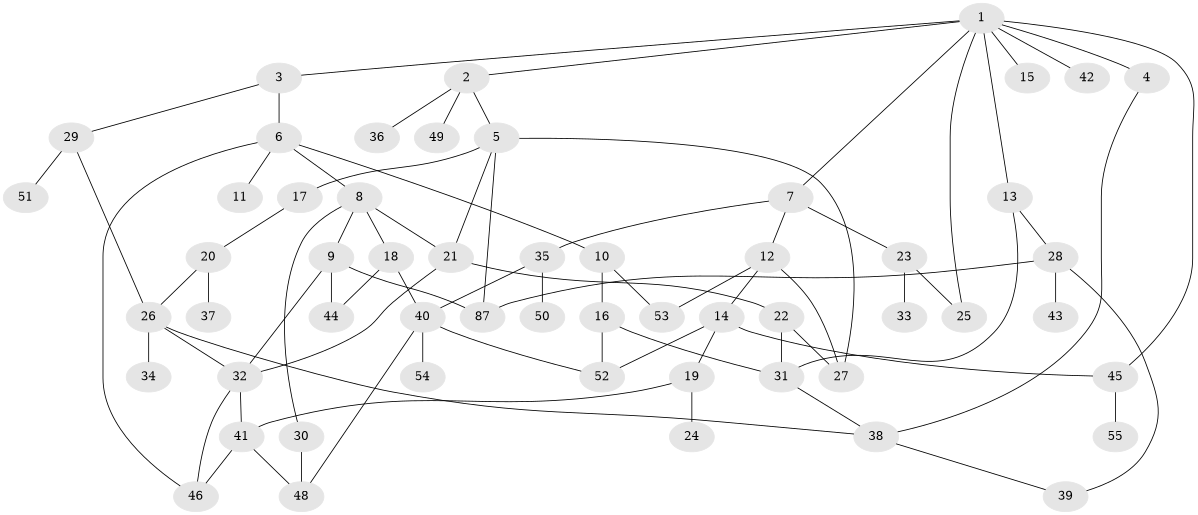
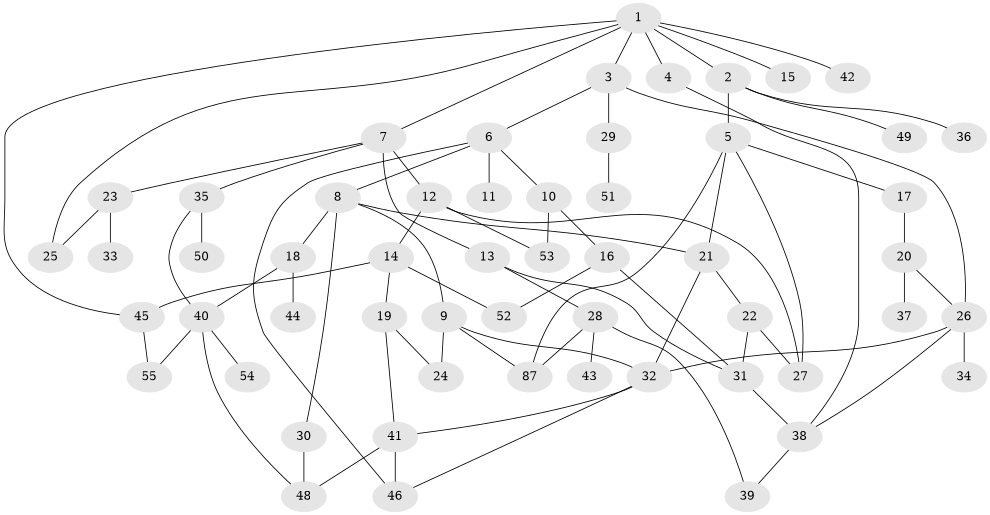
(996, 108) -> (394, 204)
(107, 220) -> (842, 147)
(331, 287) -> (443, 347)
(510, 352) -> (176, 347)
